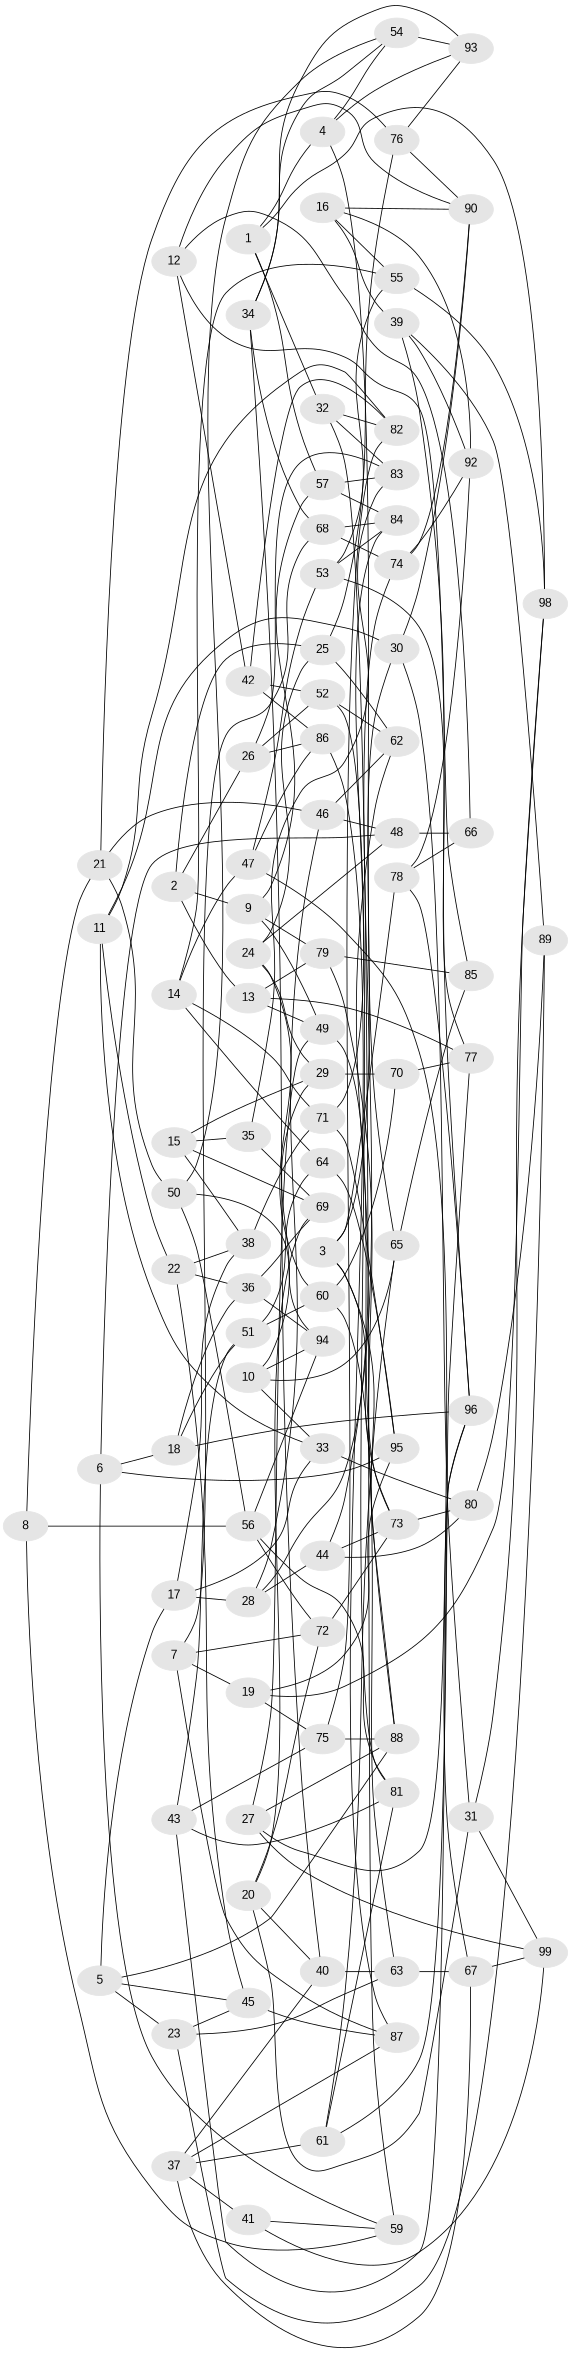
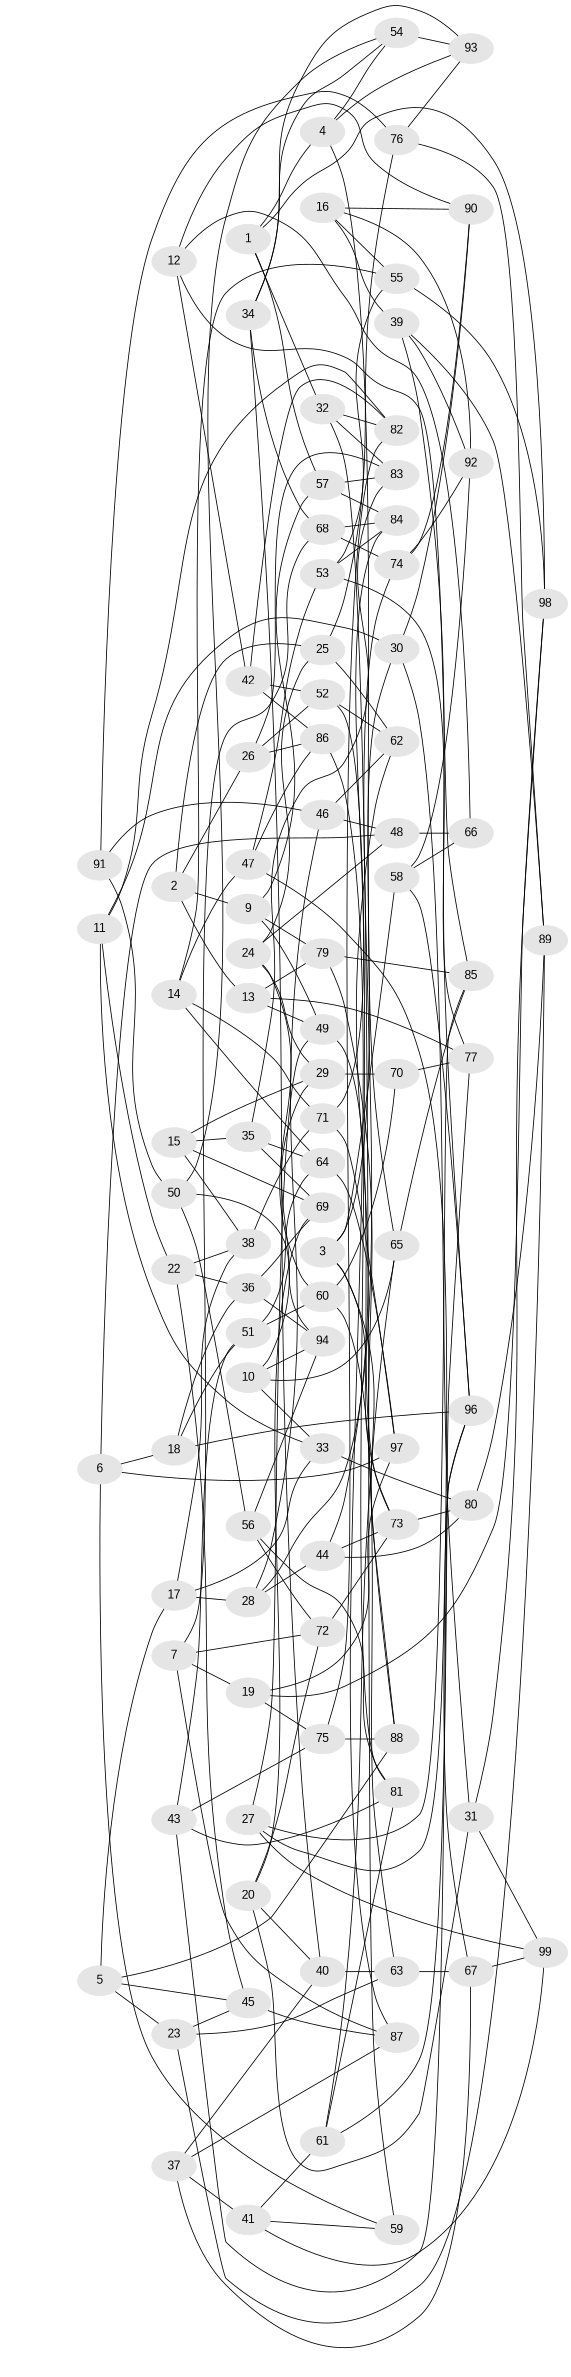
(434, 175) -> (520, 511)
(100, 865) -> (100, 865)
(397, 878) -> (397, 878)
none -> (286, 1150)
(397, 1449) -> (397, 1449)
(26, 1526) -> none
(323, 1779) -> (440, 1555)
(254, 2153) -> (282, 2185)
